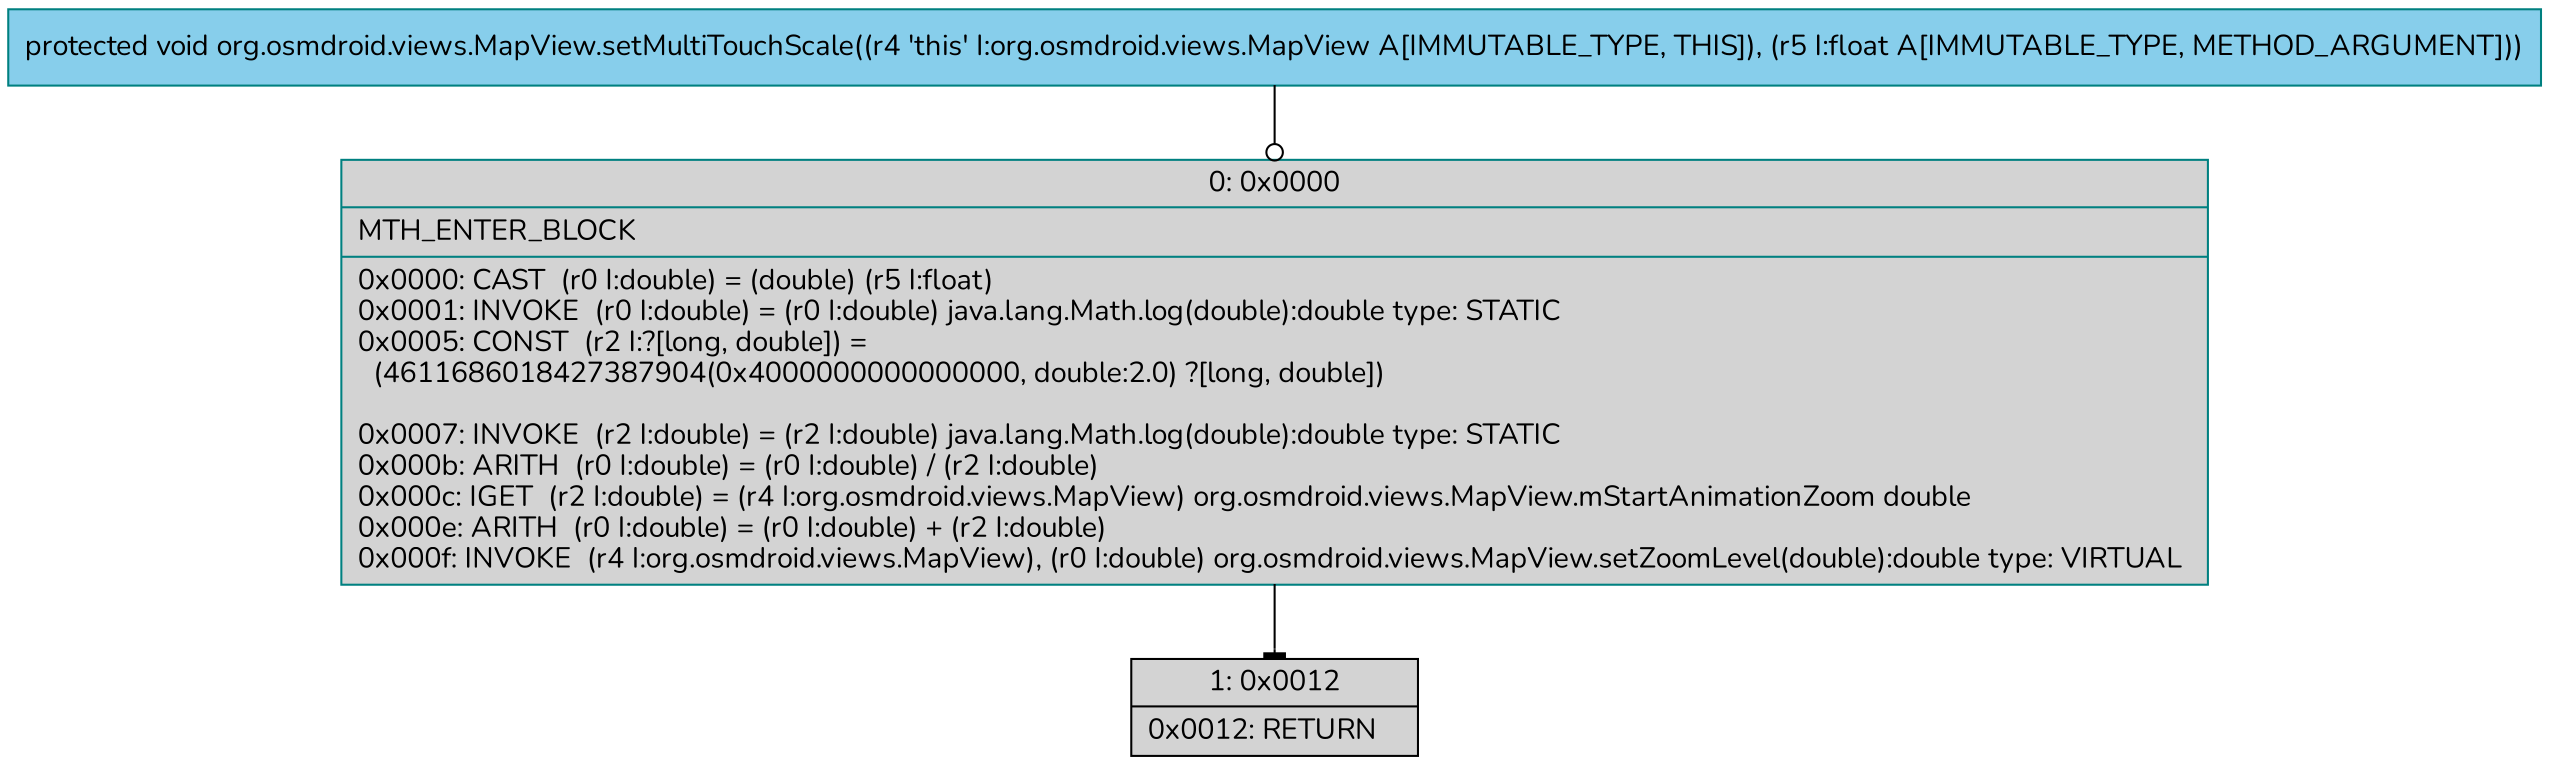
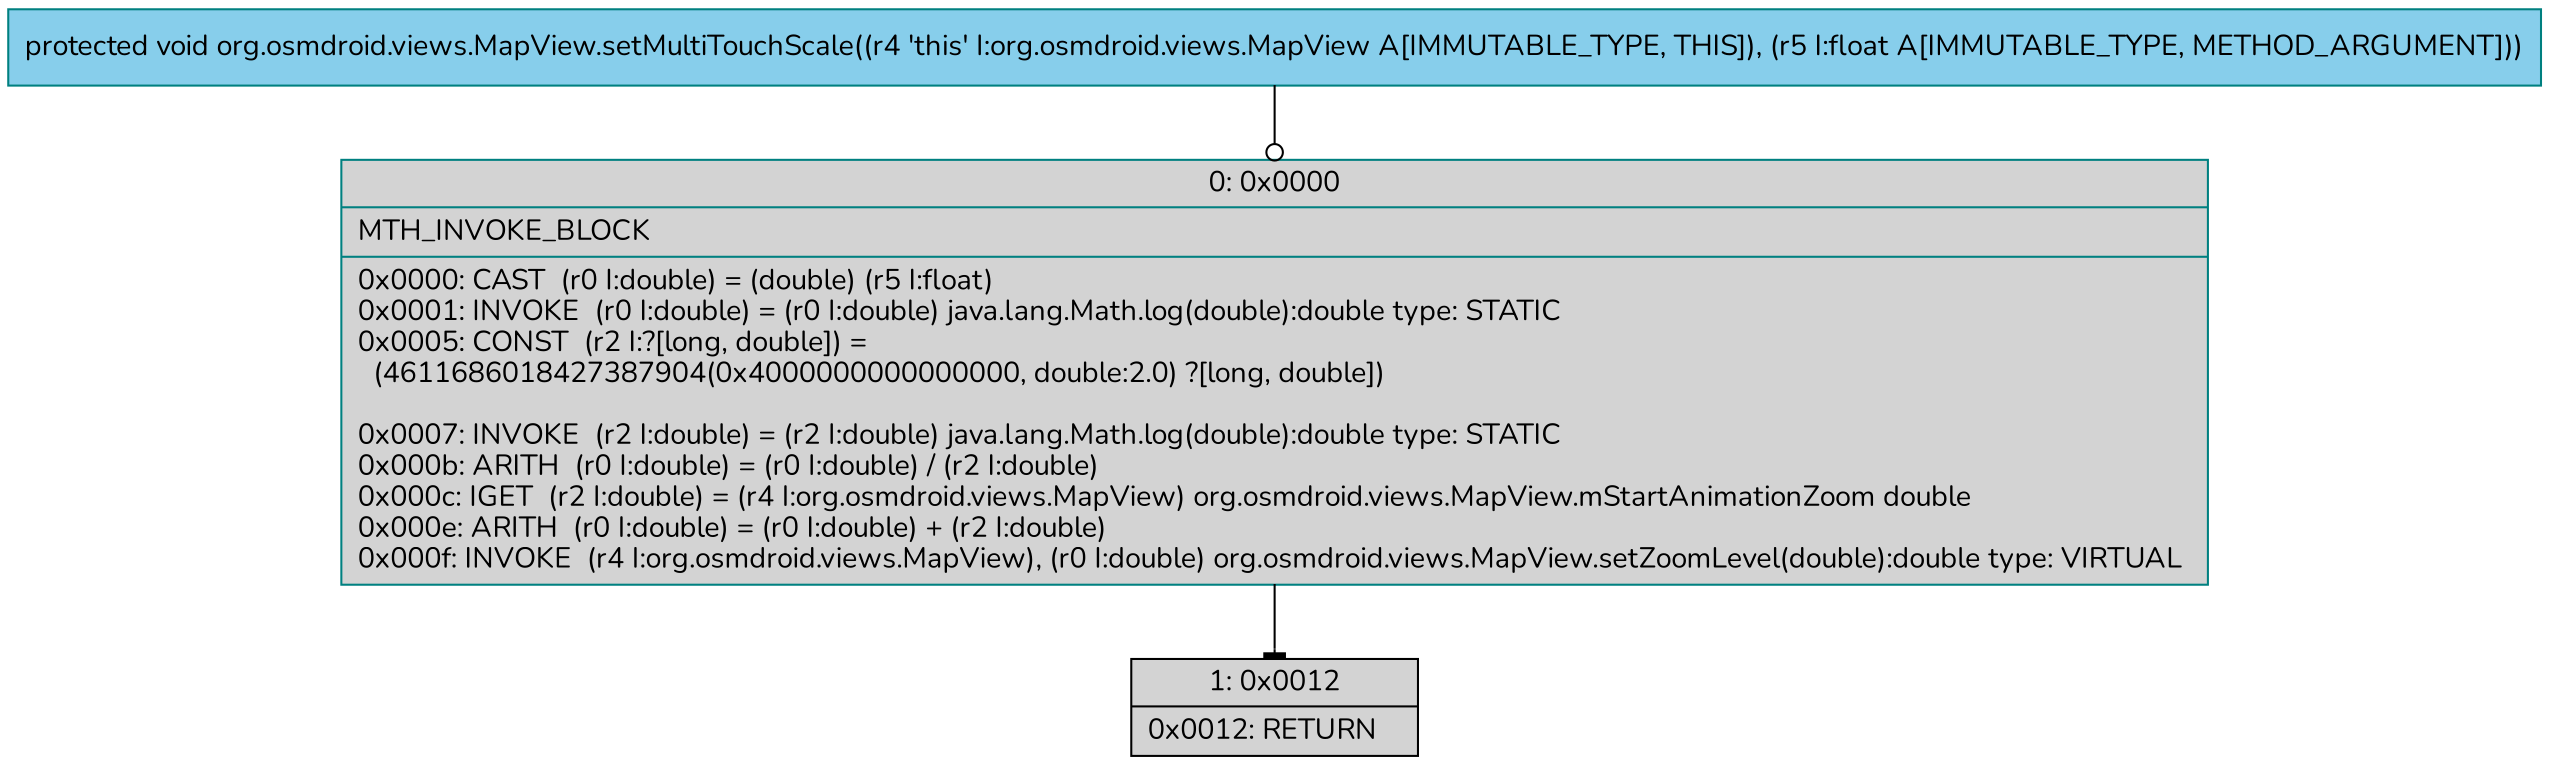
(498, 231) -> (504, 231)
